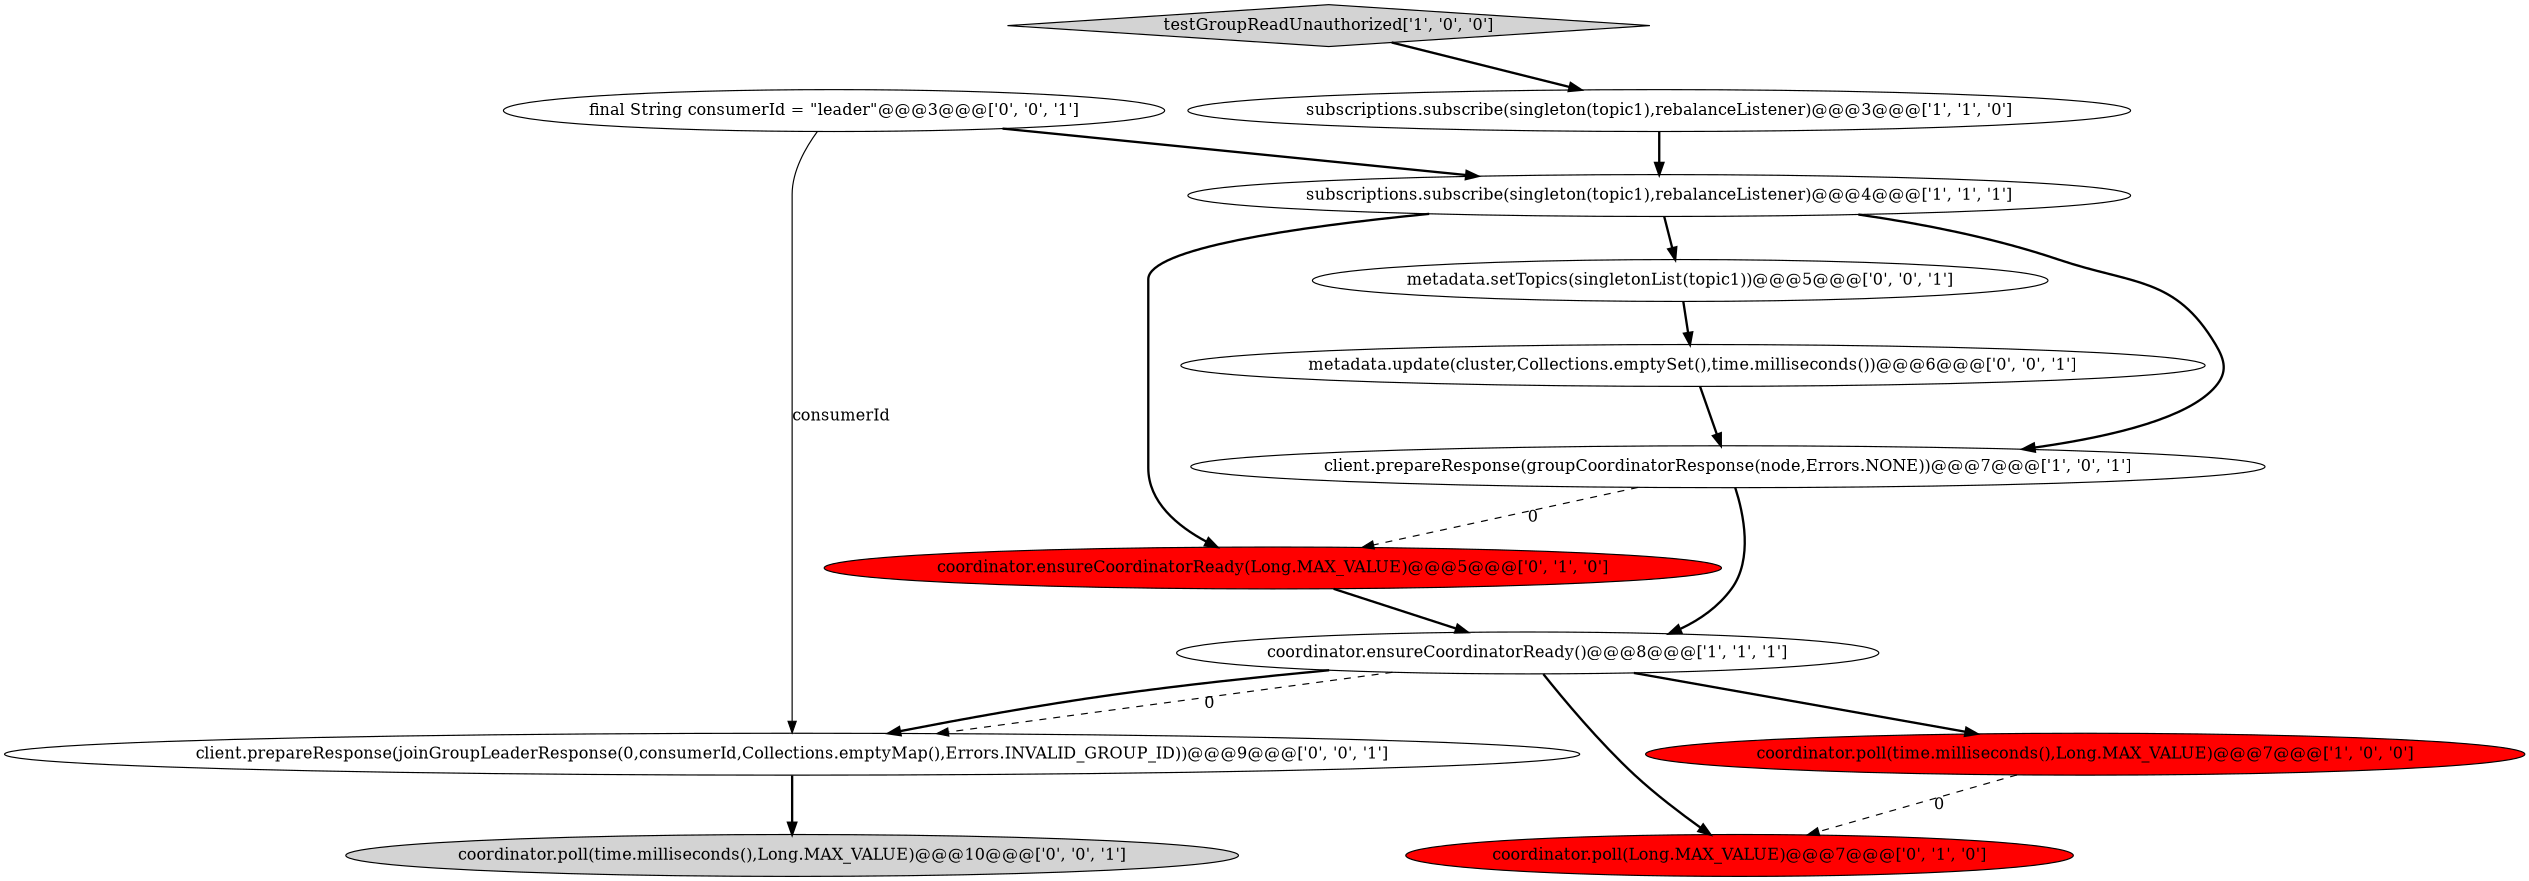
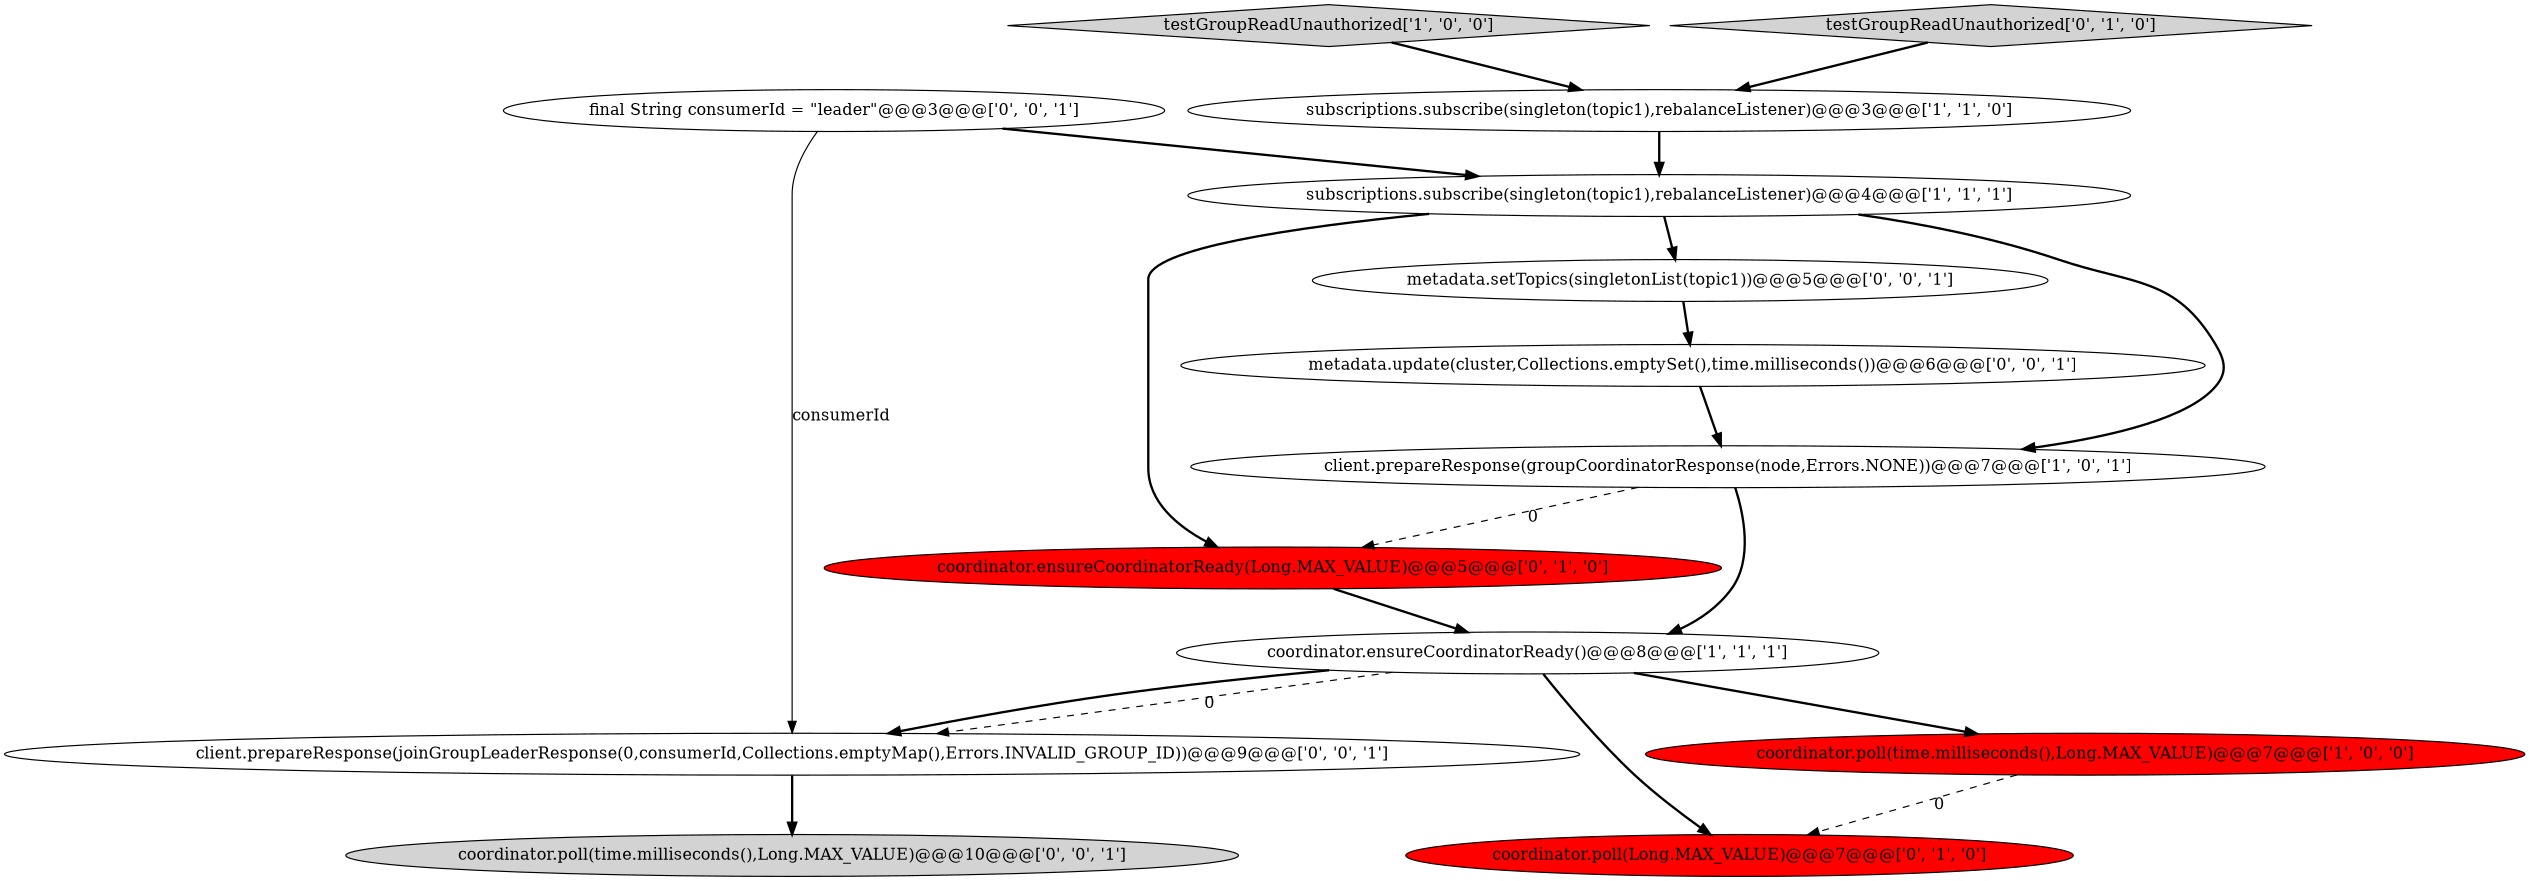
none -> (1991, 26)
